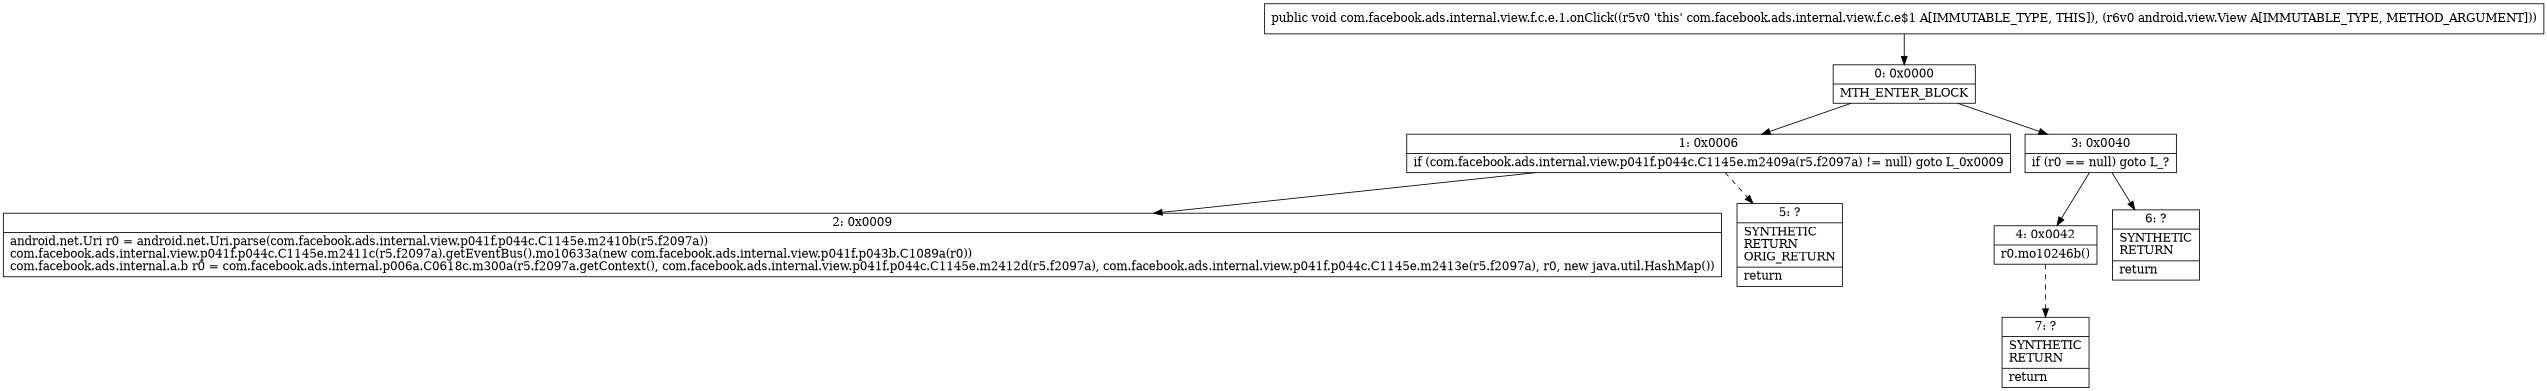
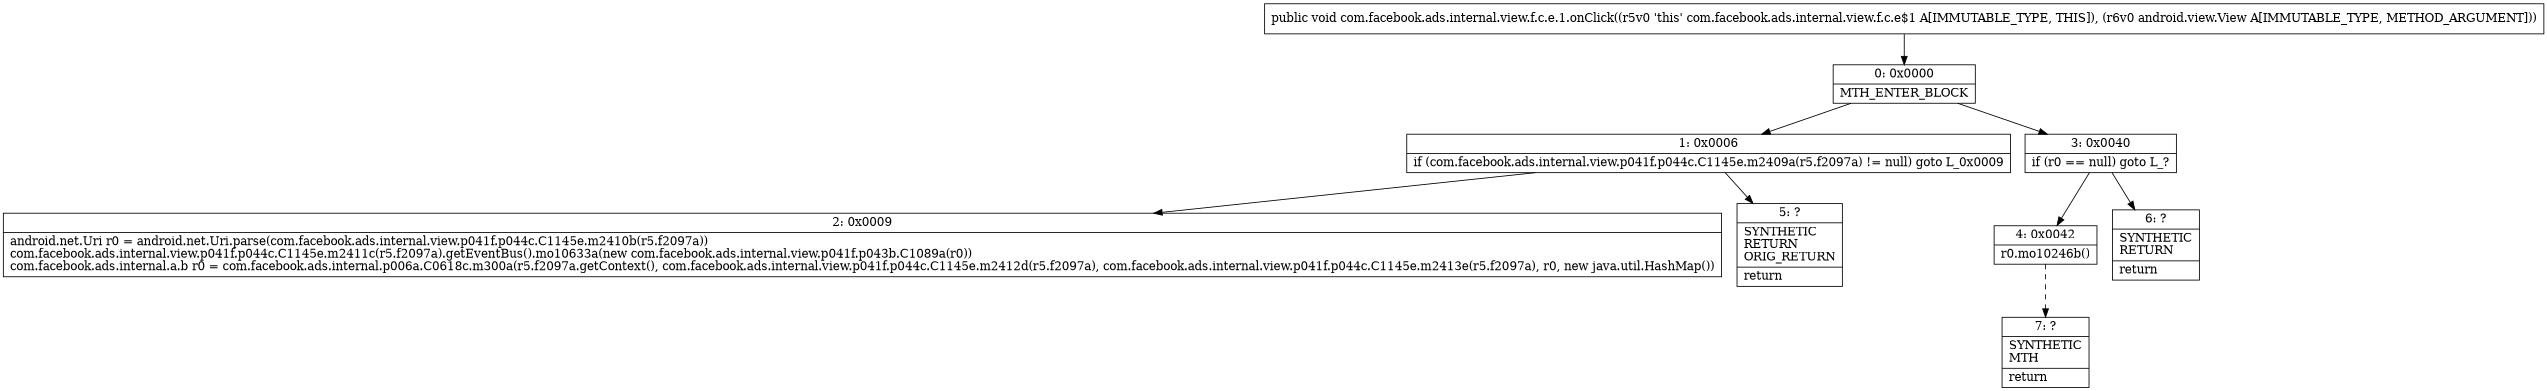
(1736, 185) -> (1736, 185)
(2036, 358) -> (2024, 358)
